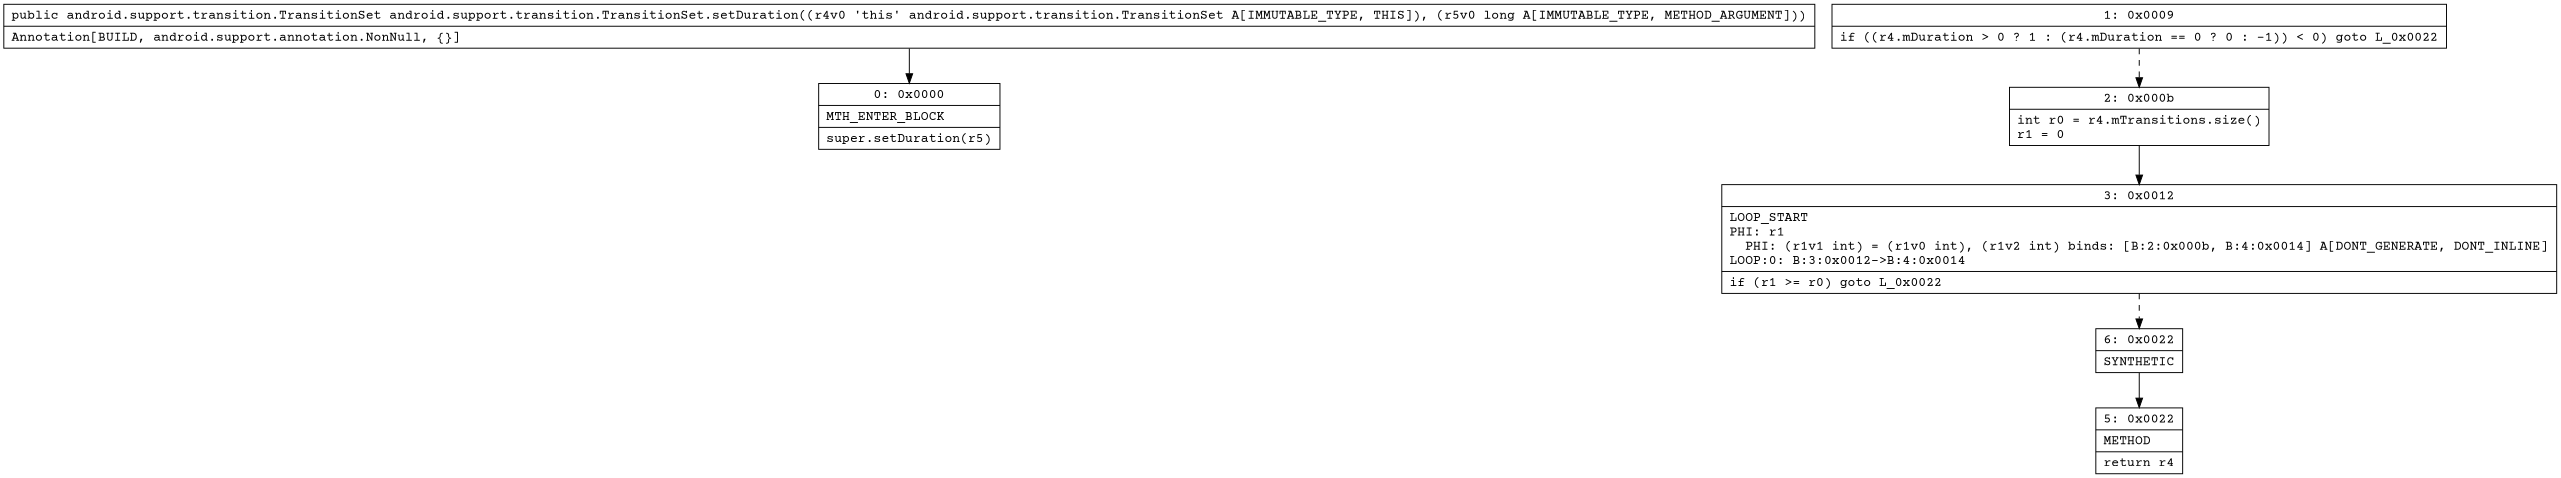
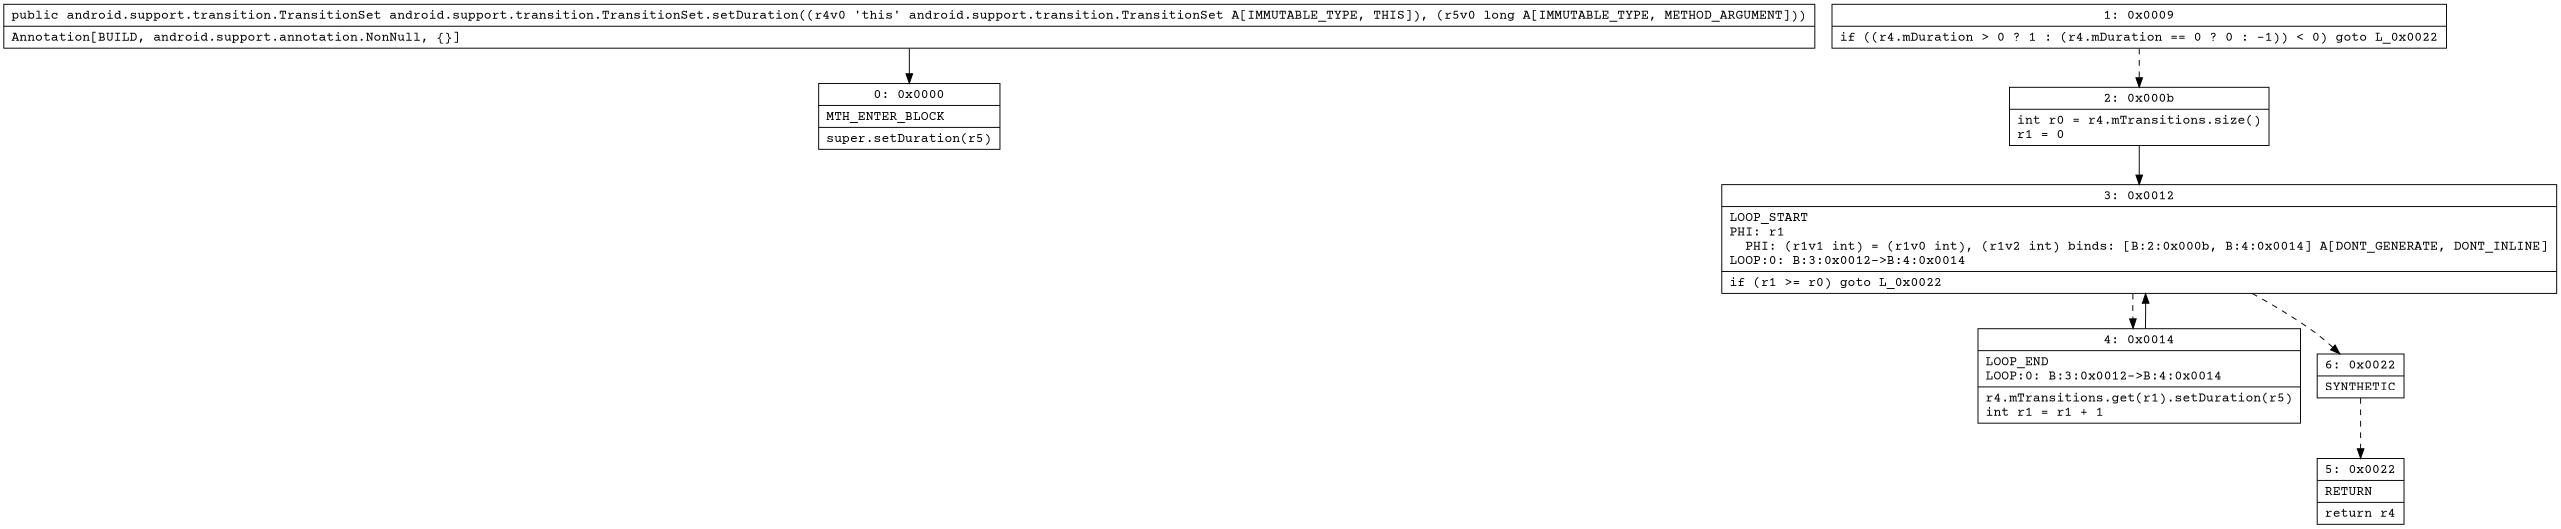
none -> (2139, 376)
(2139, 385) -> (2361, 423)
(2127, 440) -> (2349, 491)
